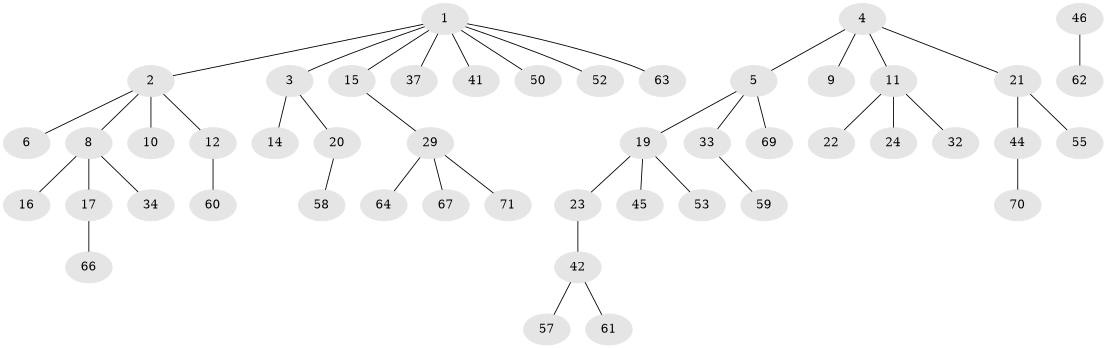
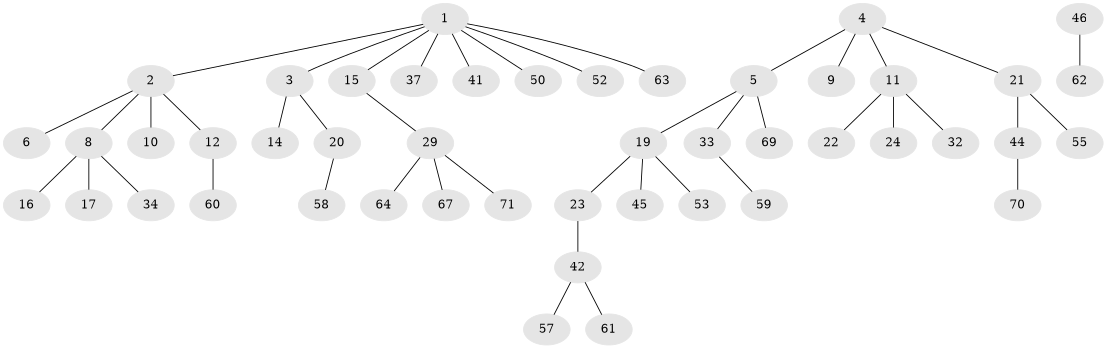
(89, 267) -> none
